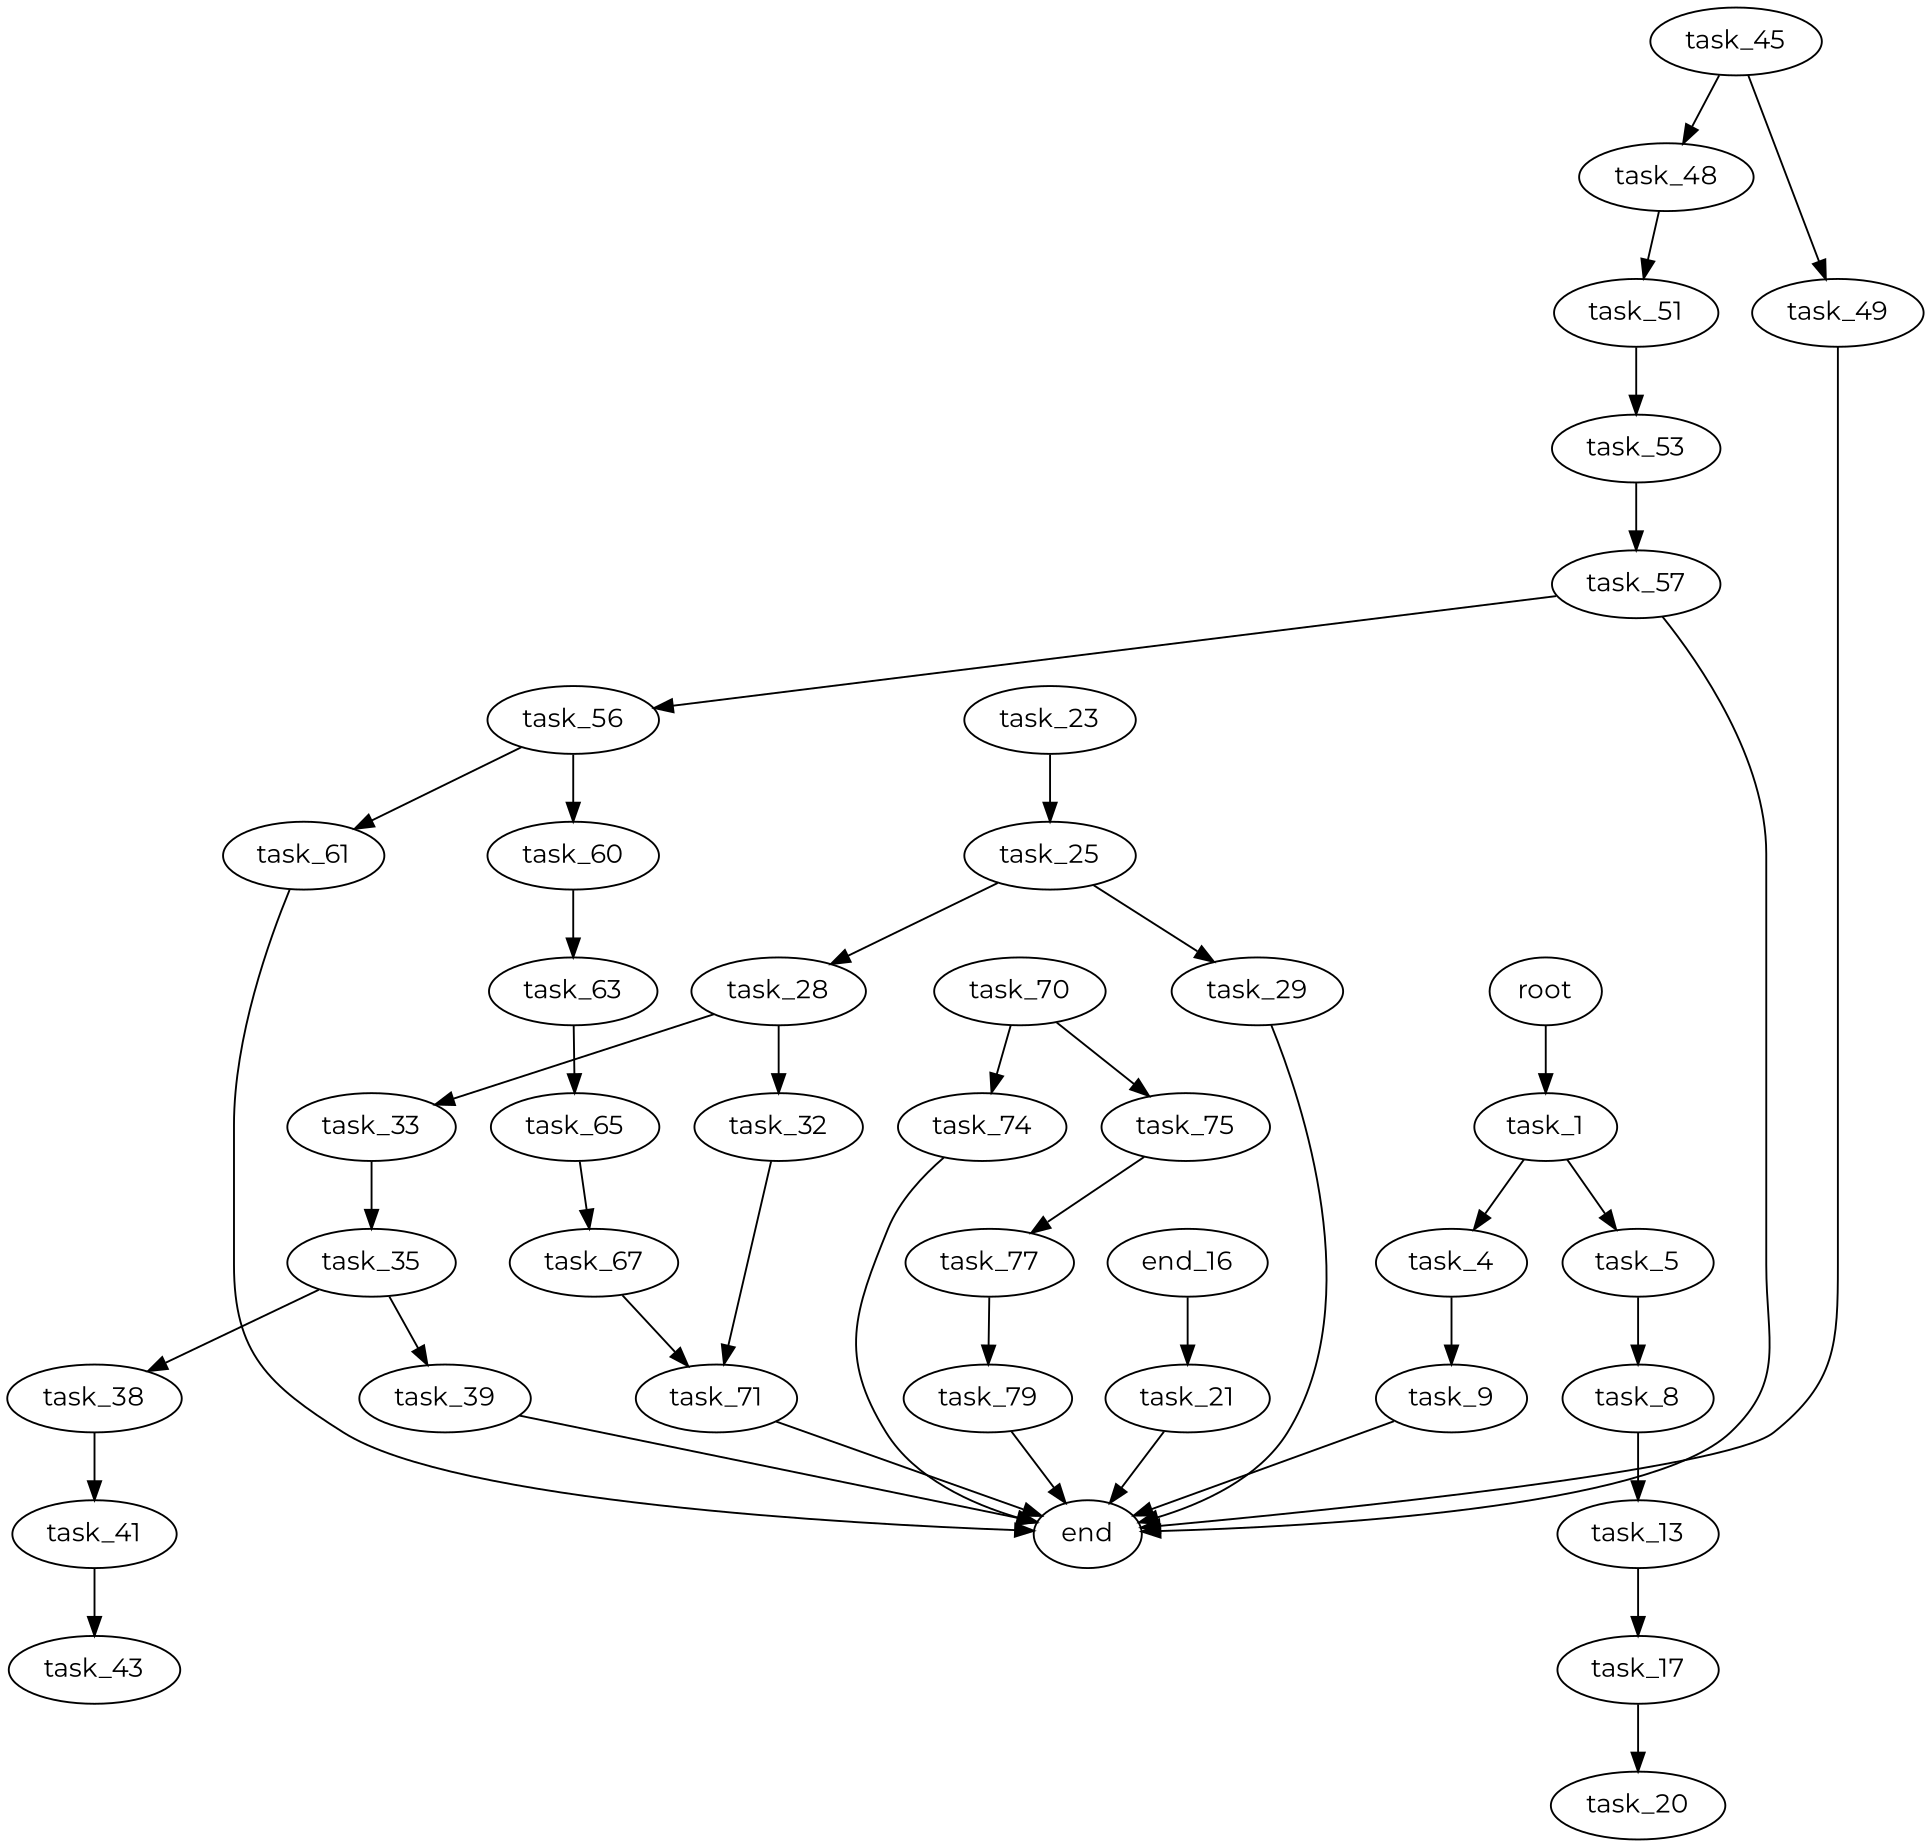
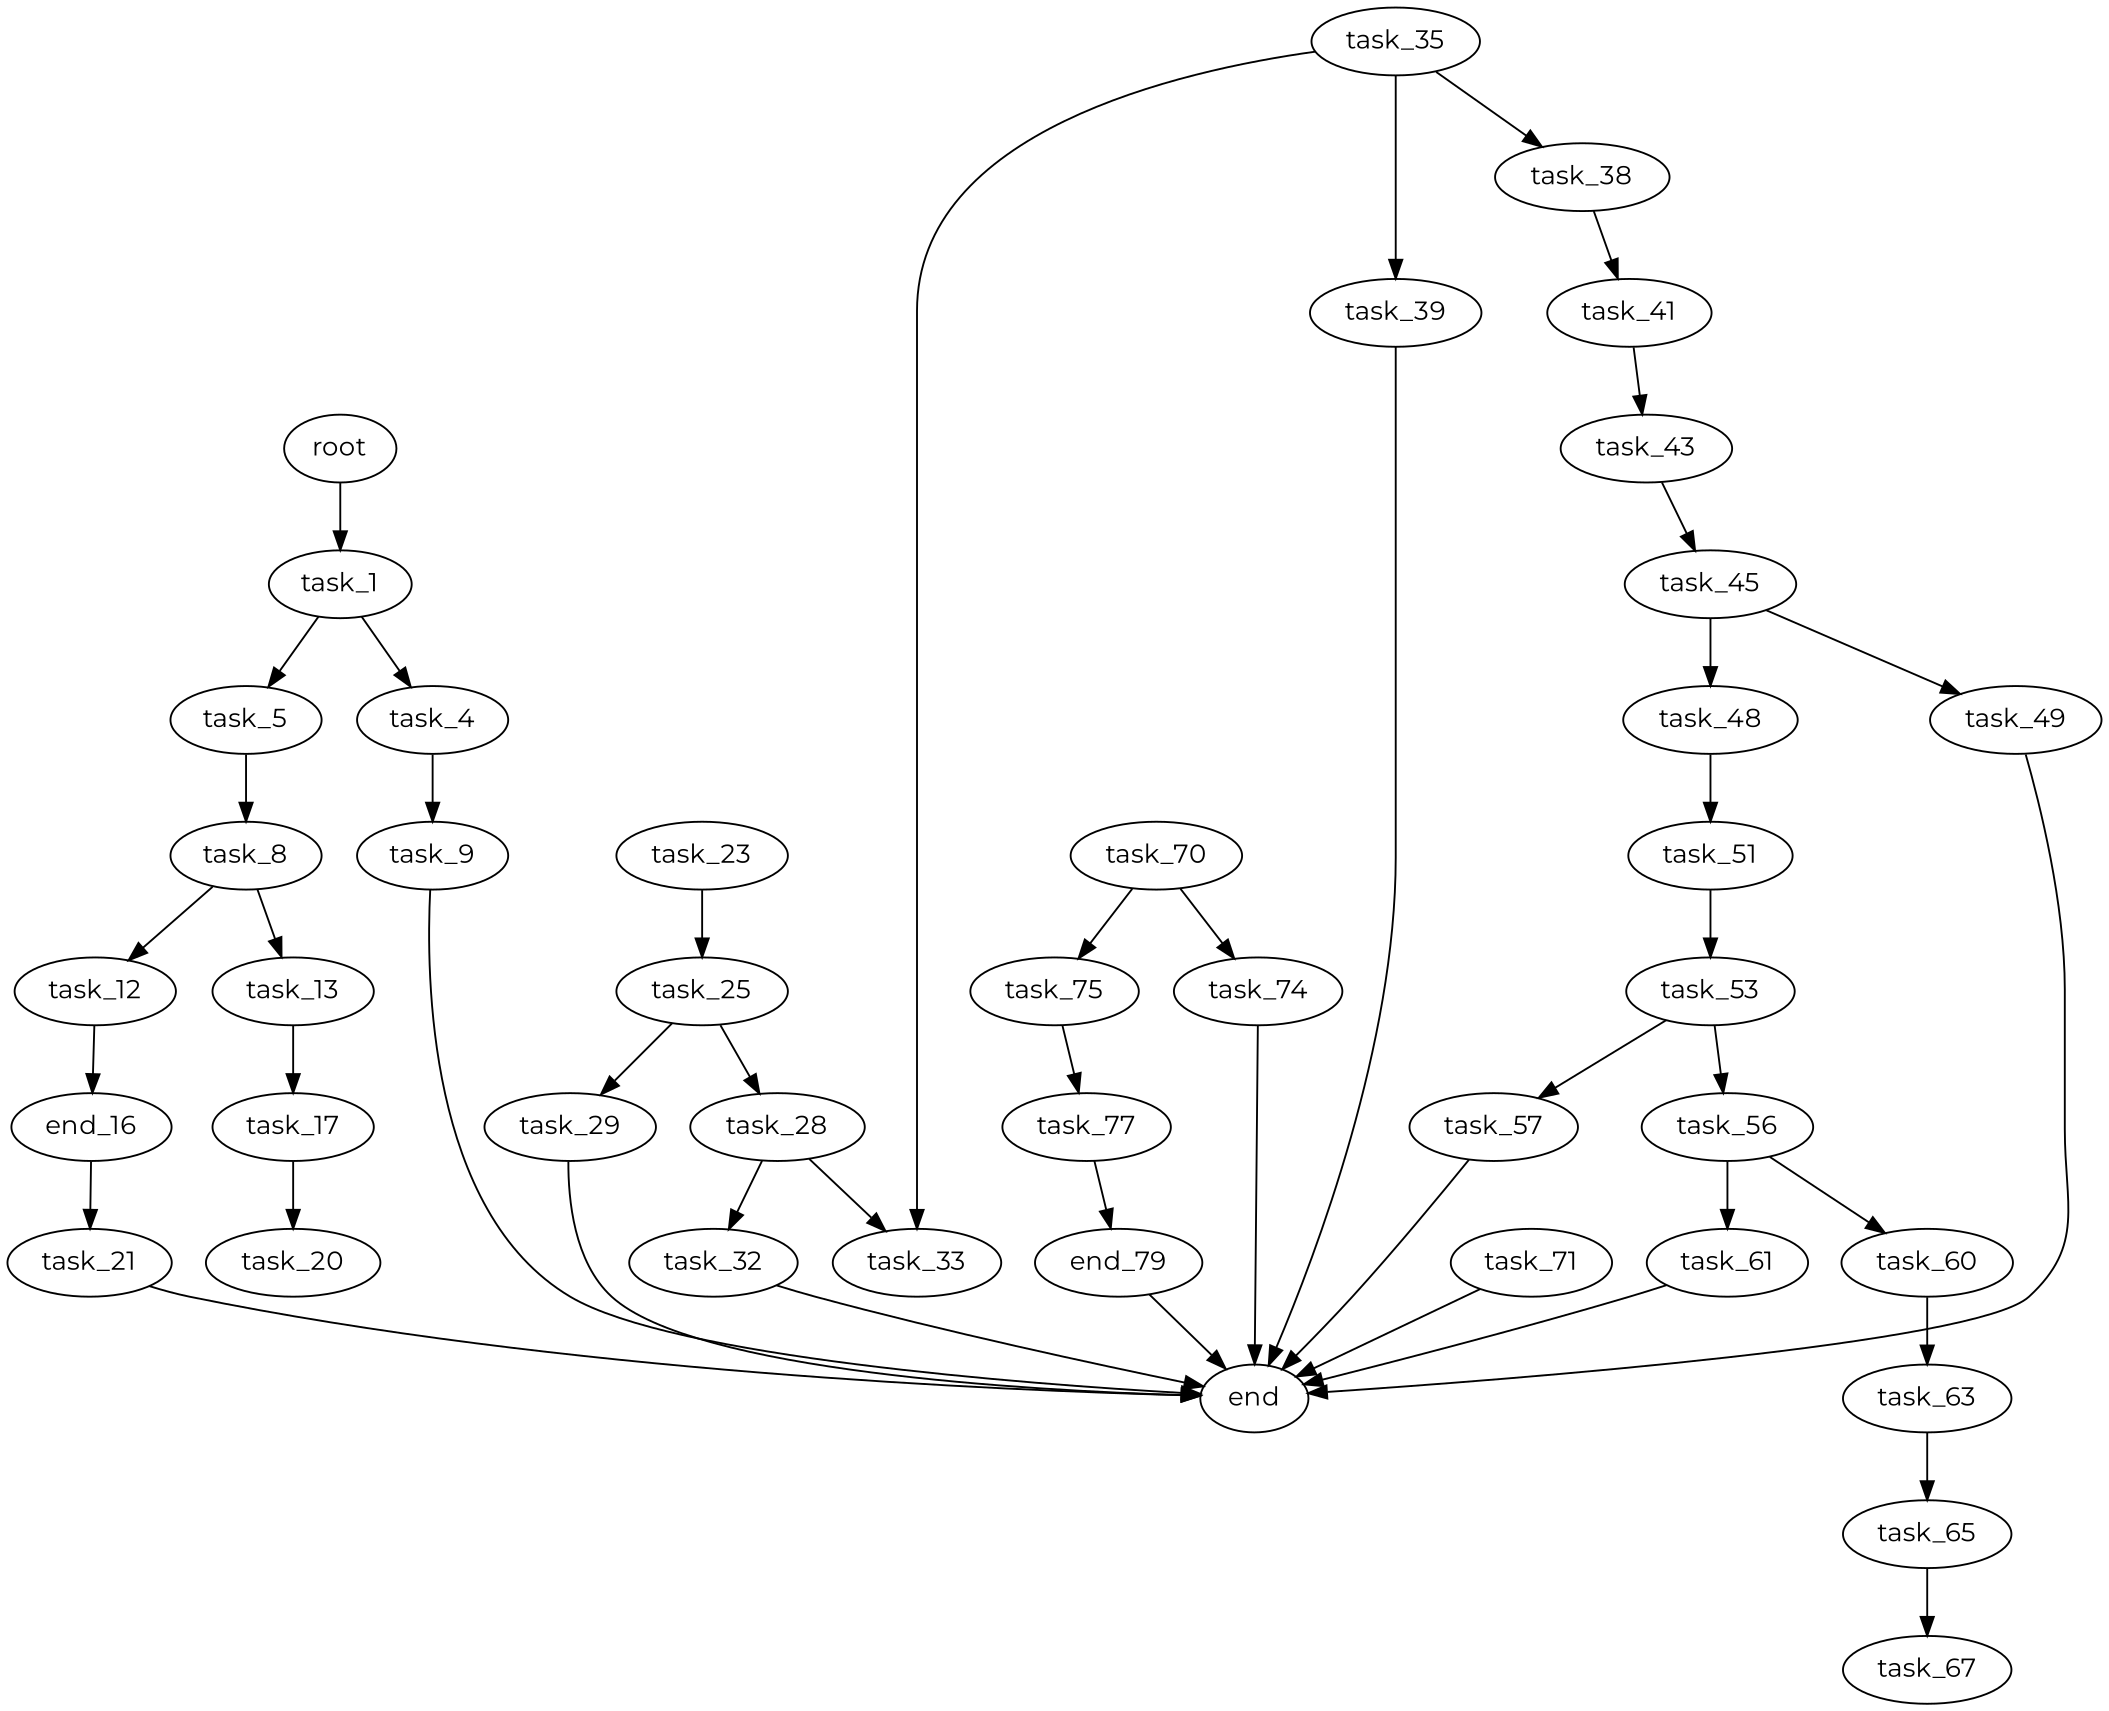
none -> (1674, 508)
(1115, 651) -> (1718, 1050)
none -> (95, 991)
(372, 1186) -> (917, 503)
(750, 1253) -> (980, 1338)
(649, 1324) -> none
(988, 1398) -> (1119, 1263)
